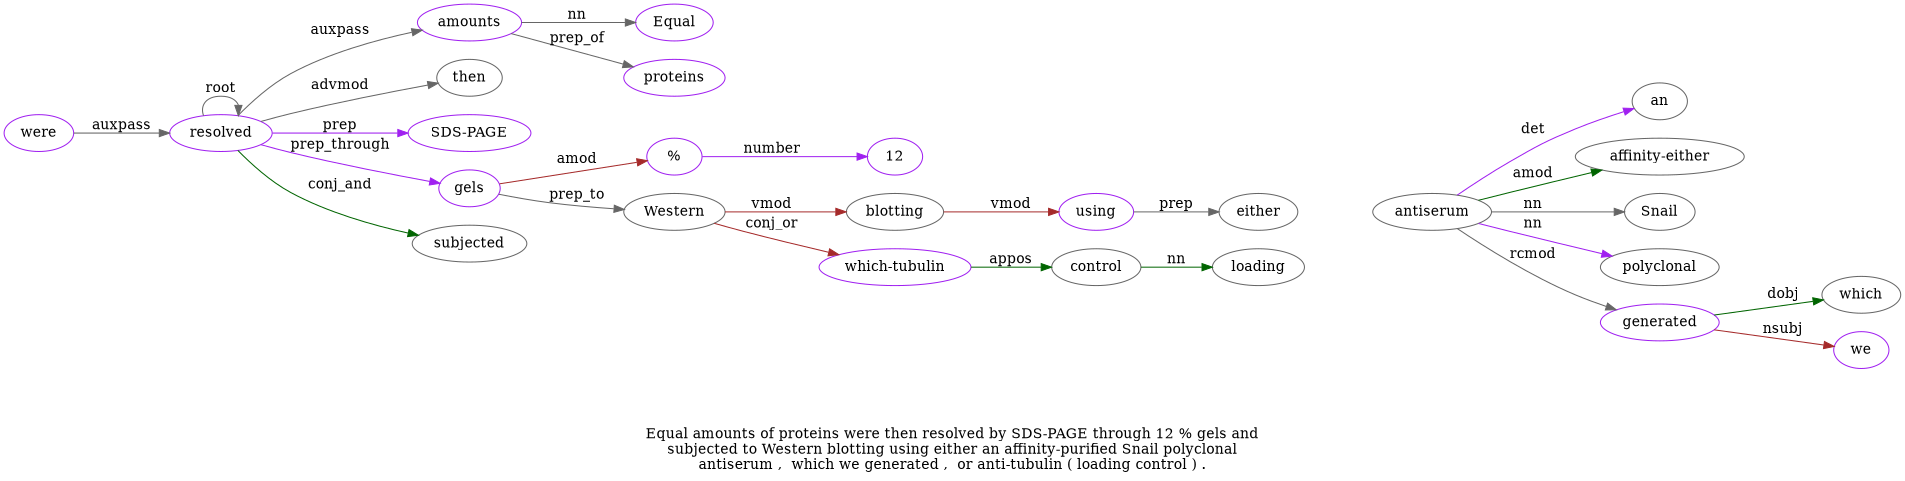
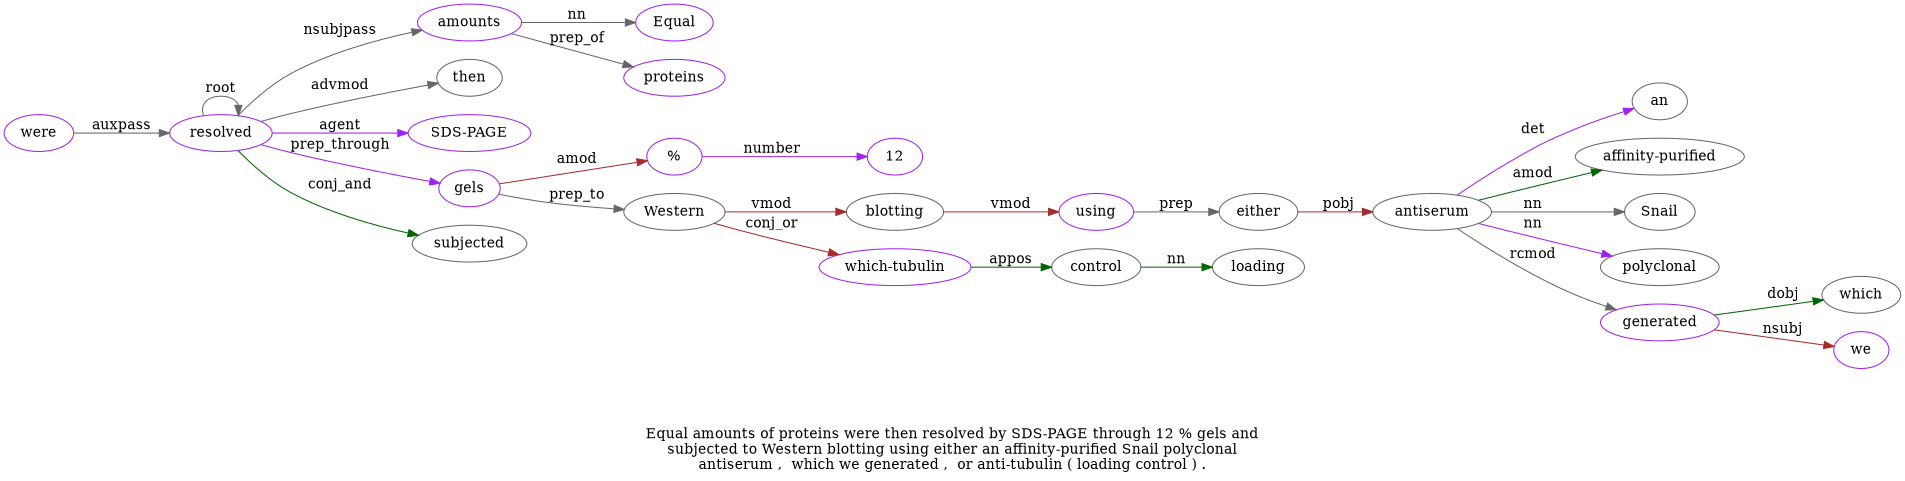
(340, 30) -> (340, 30)
(340, 125) -> (340, 125)
(1660, 157) -> (1660, 157)
none -> (1330, 212)
